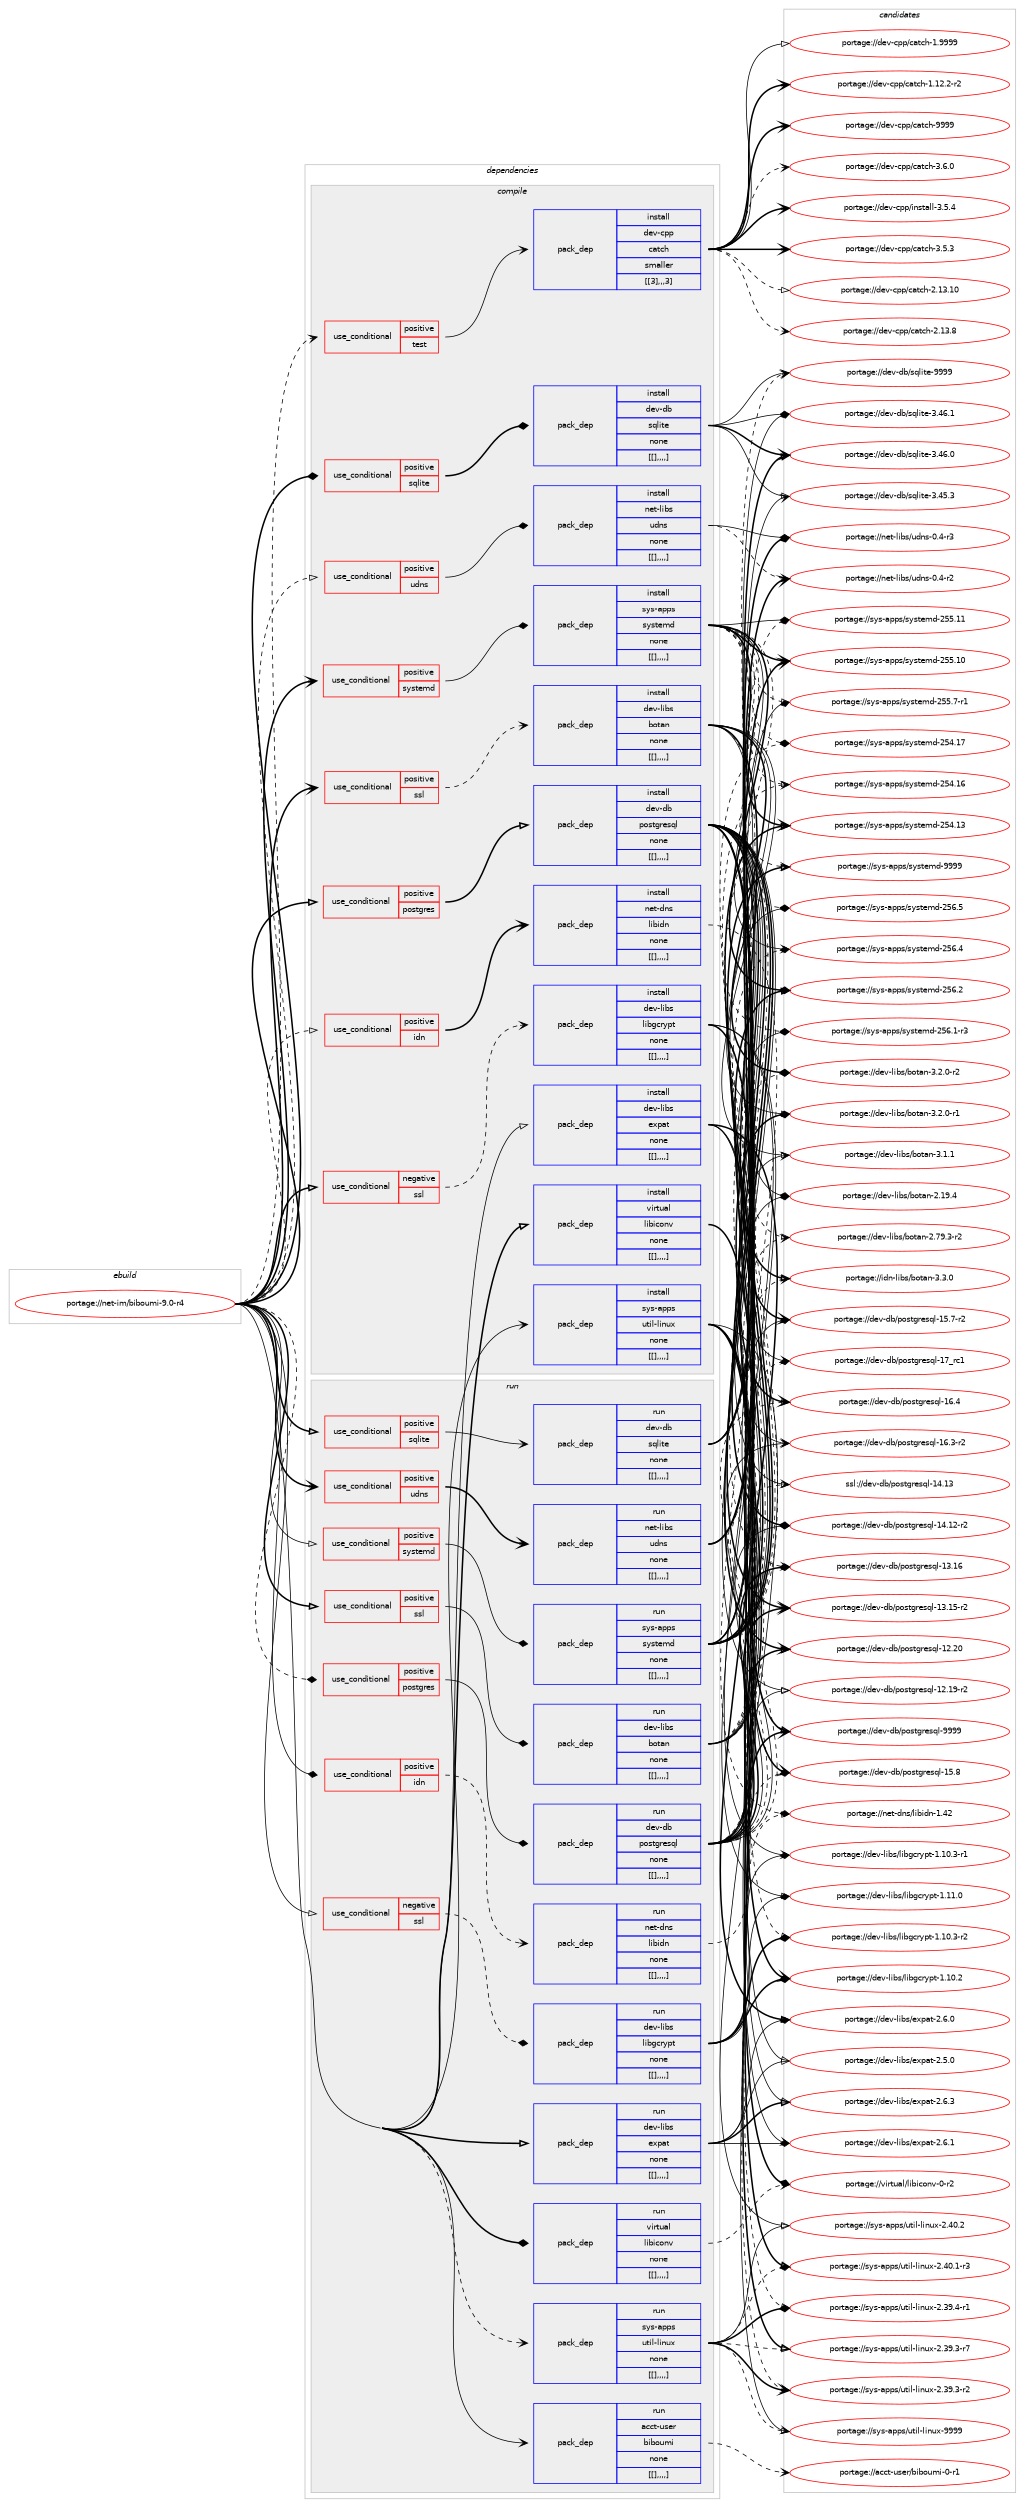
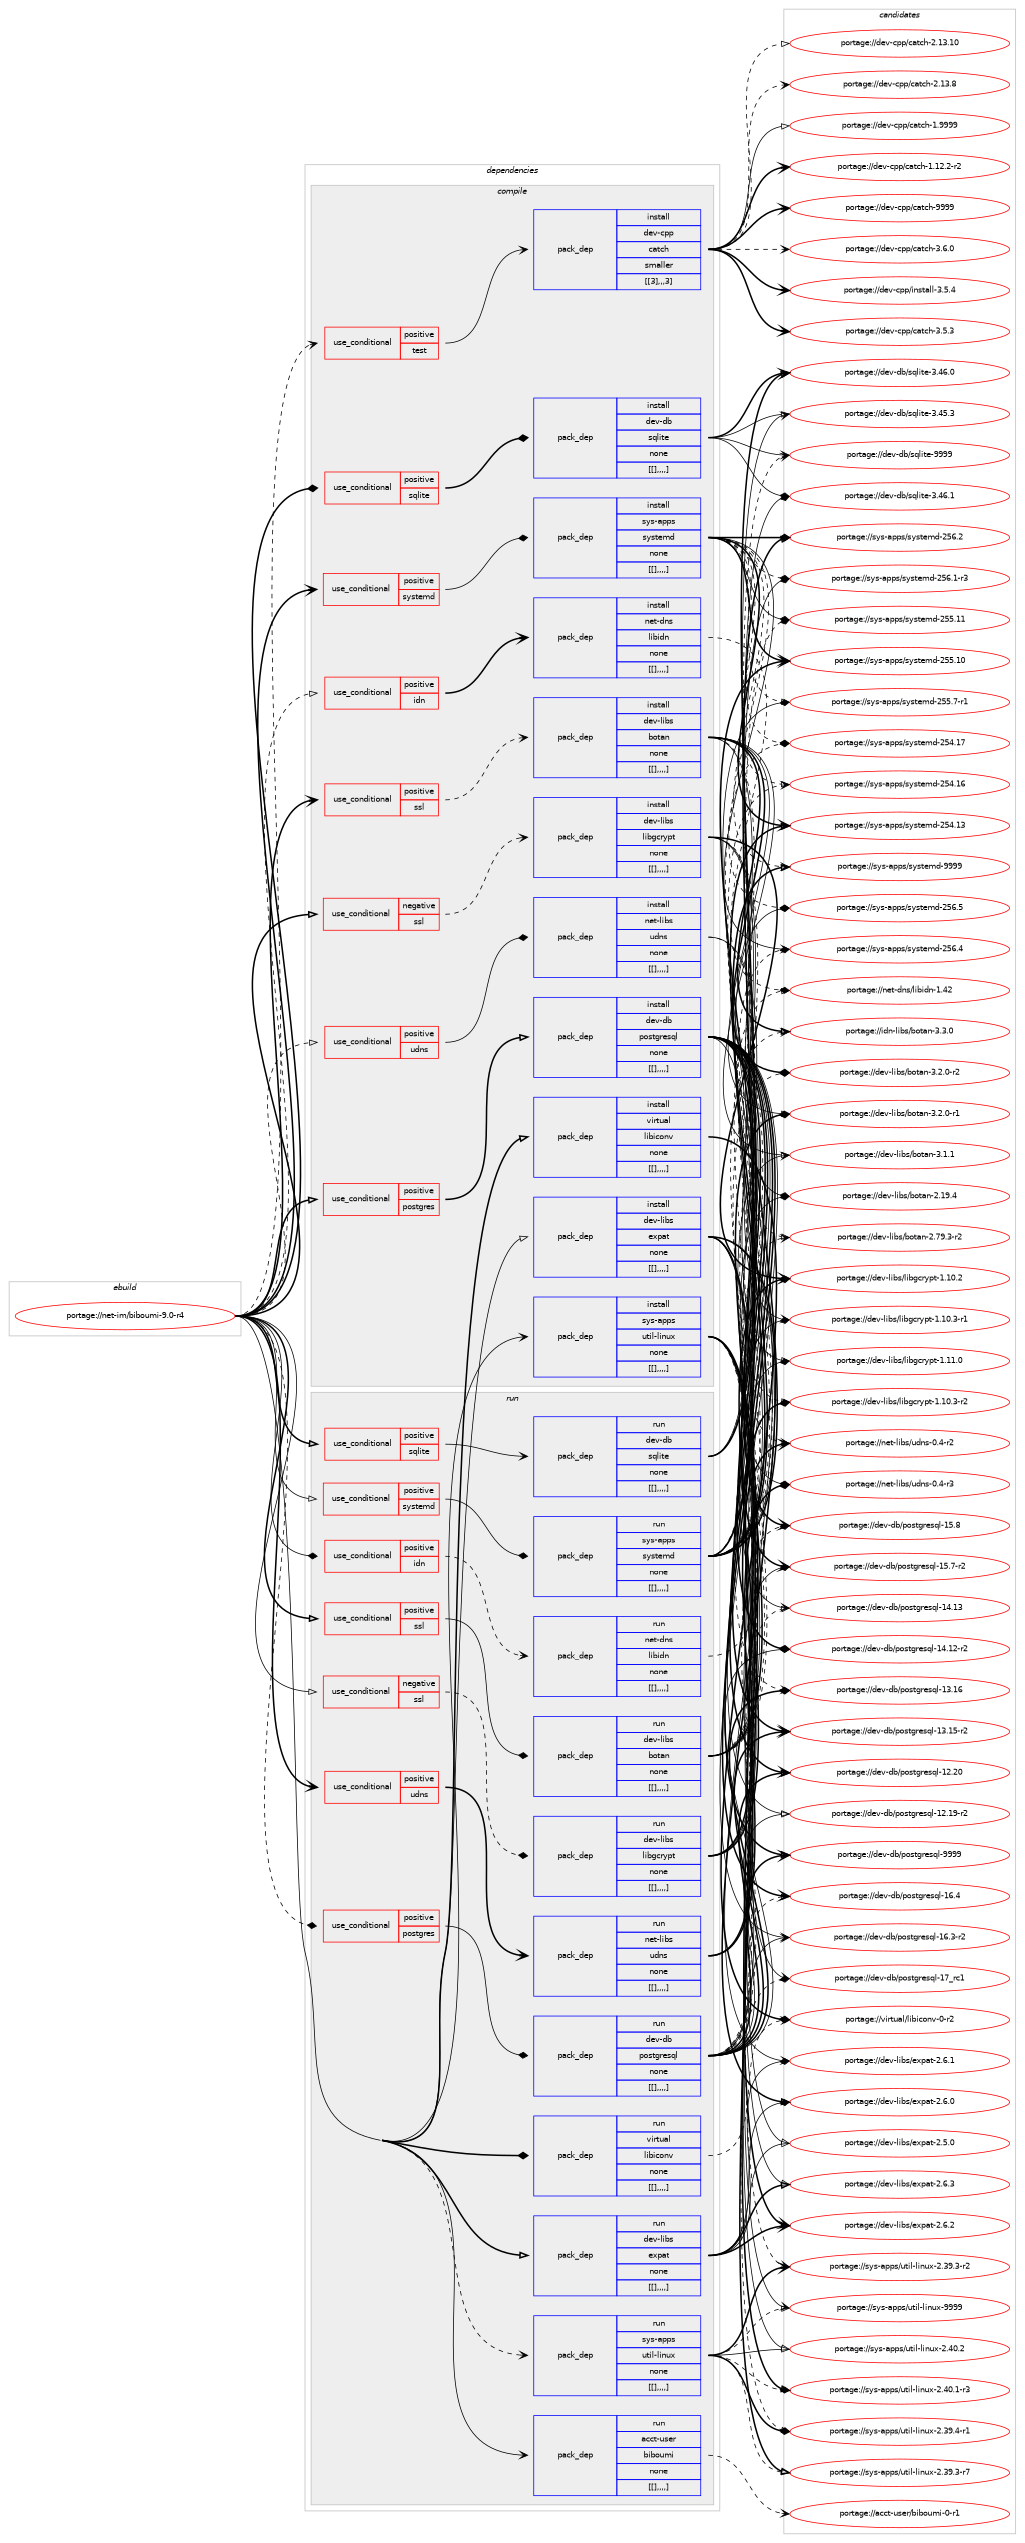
(900, 1485) -> (900, 1608)
none -> (900, 2226)
